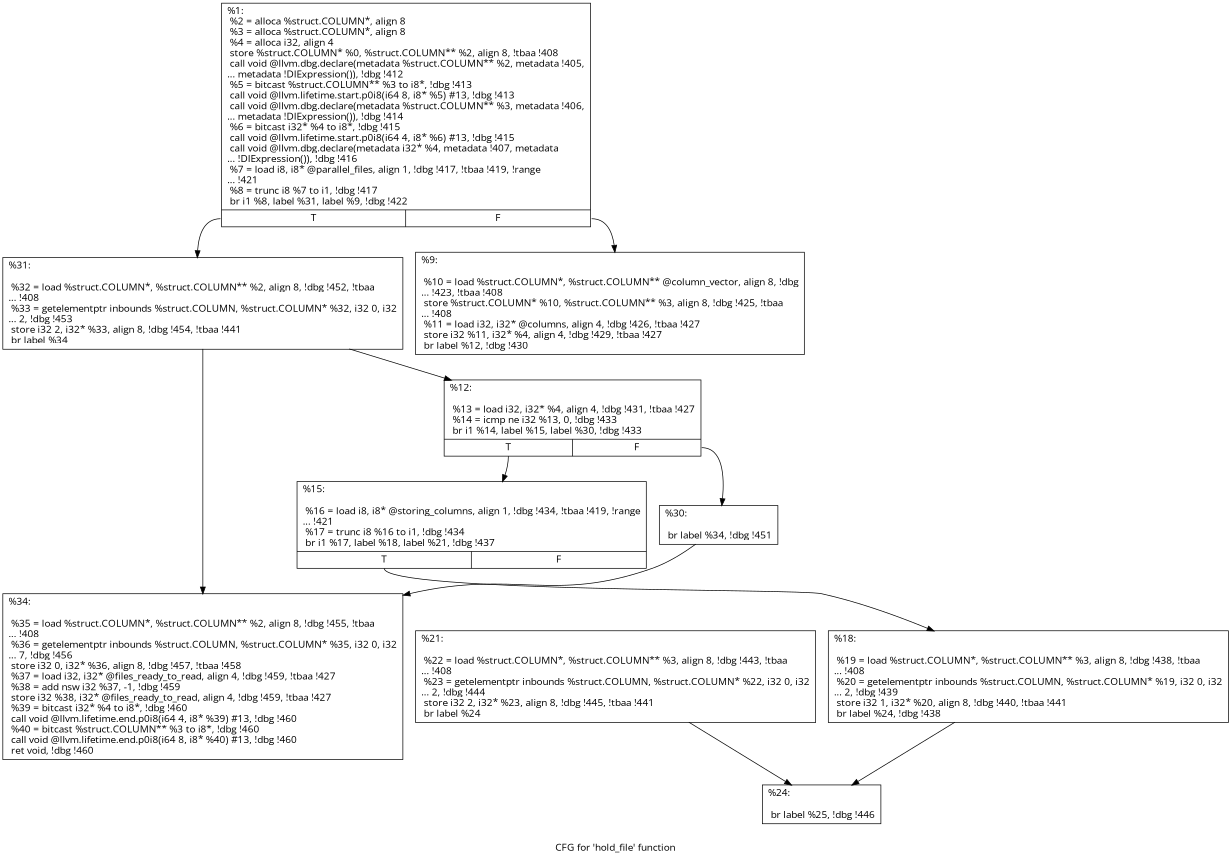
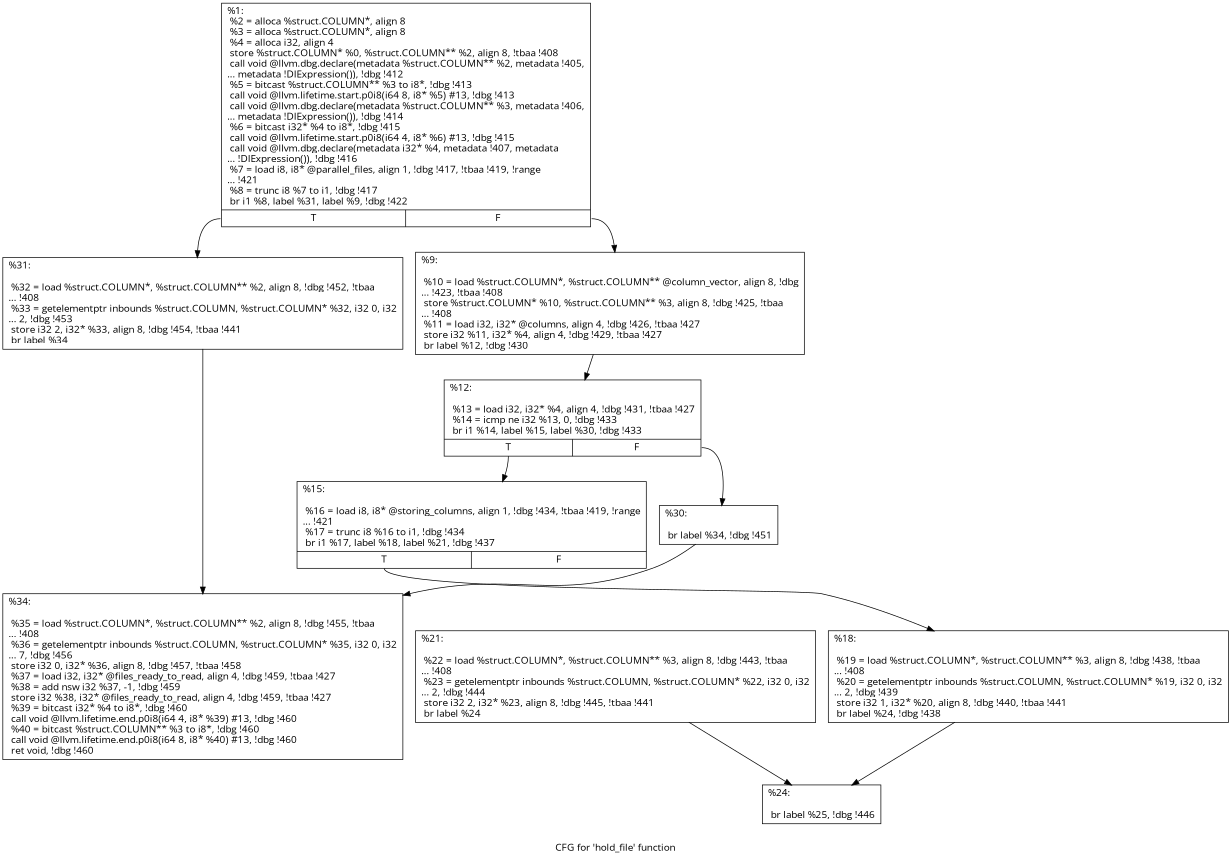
(397, 364) -> (590, 364)
